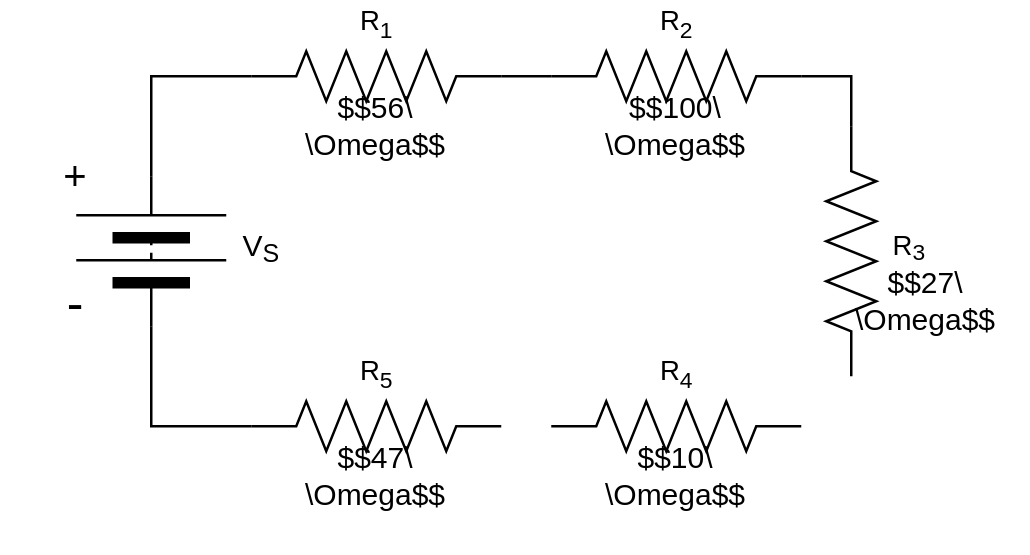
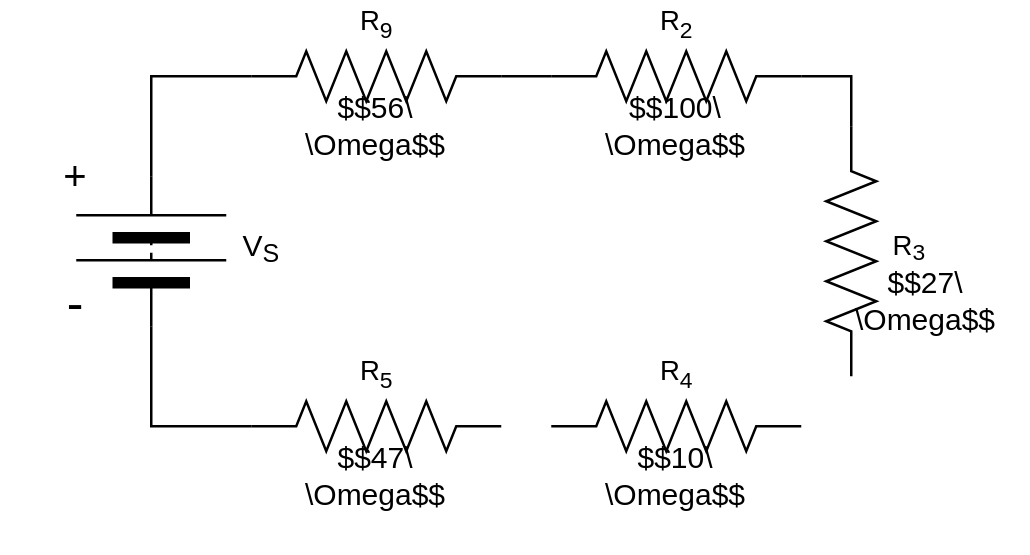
(378, 27) -> (378, 27)
